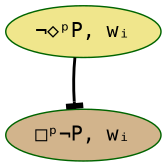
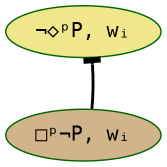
(74, 79) -> (93, 87)
